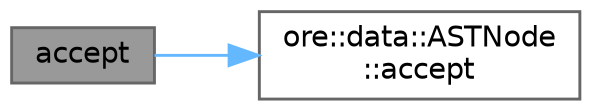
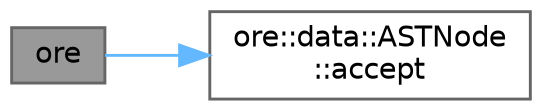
(83, 55) -> (58, 55)
